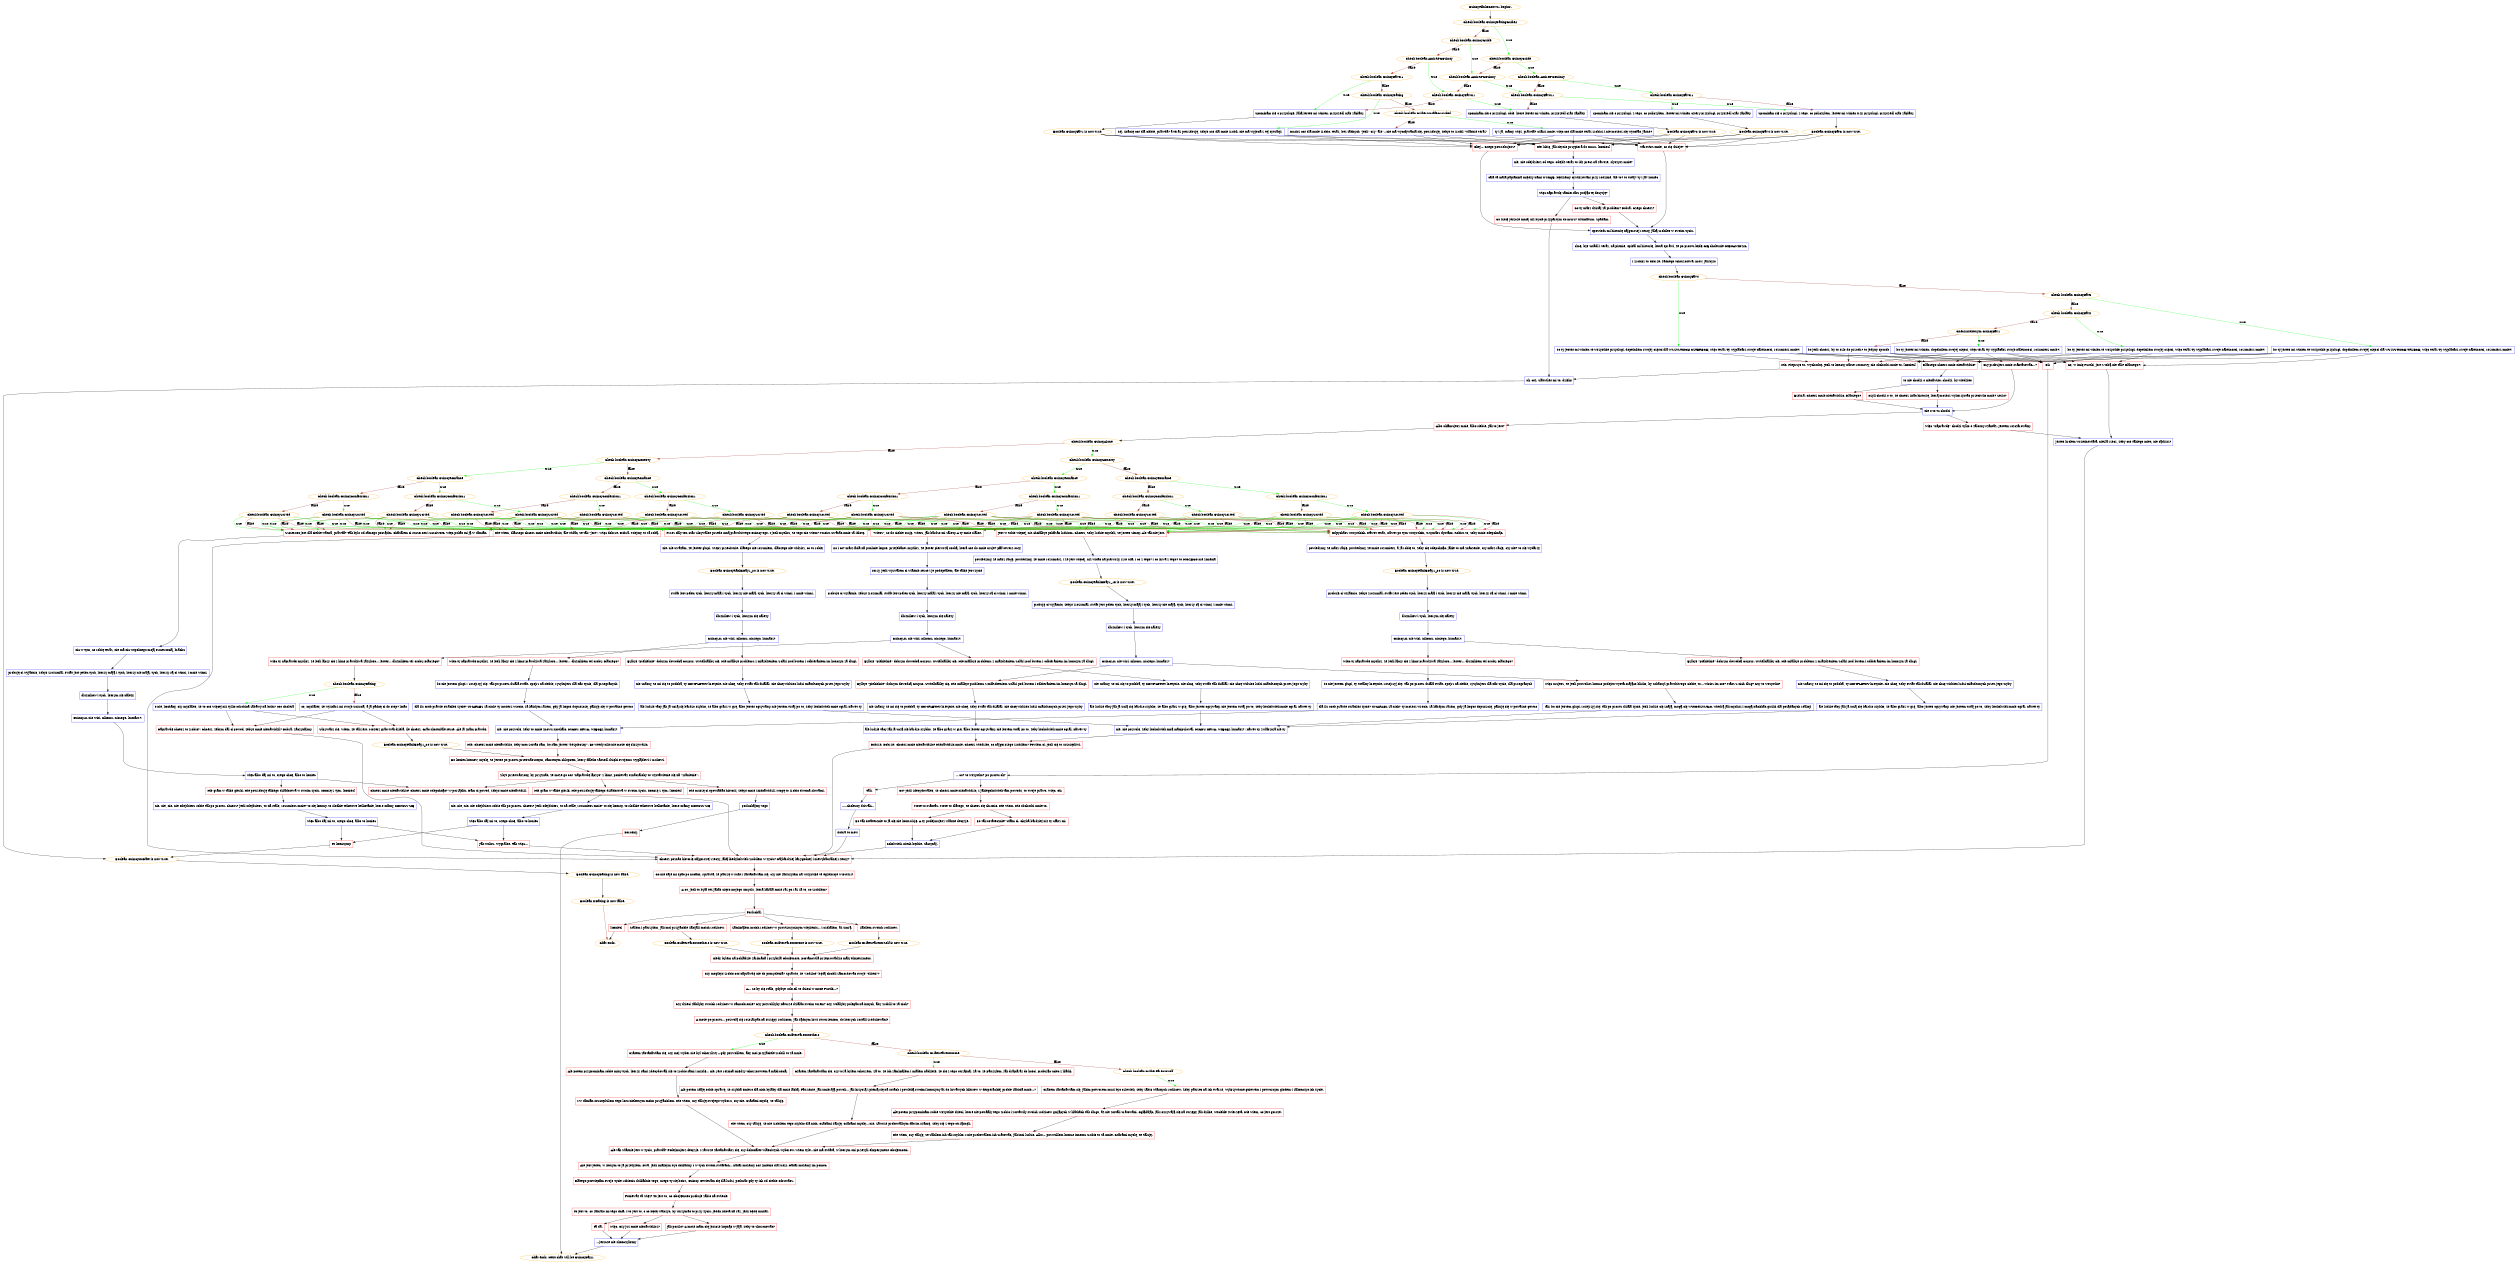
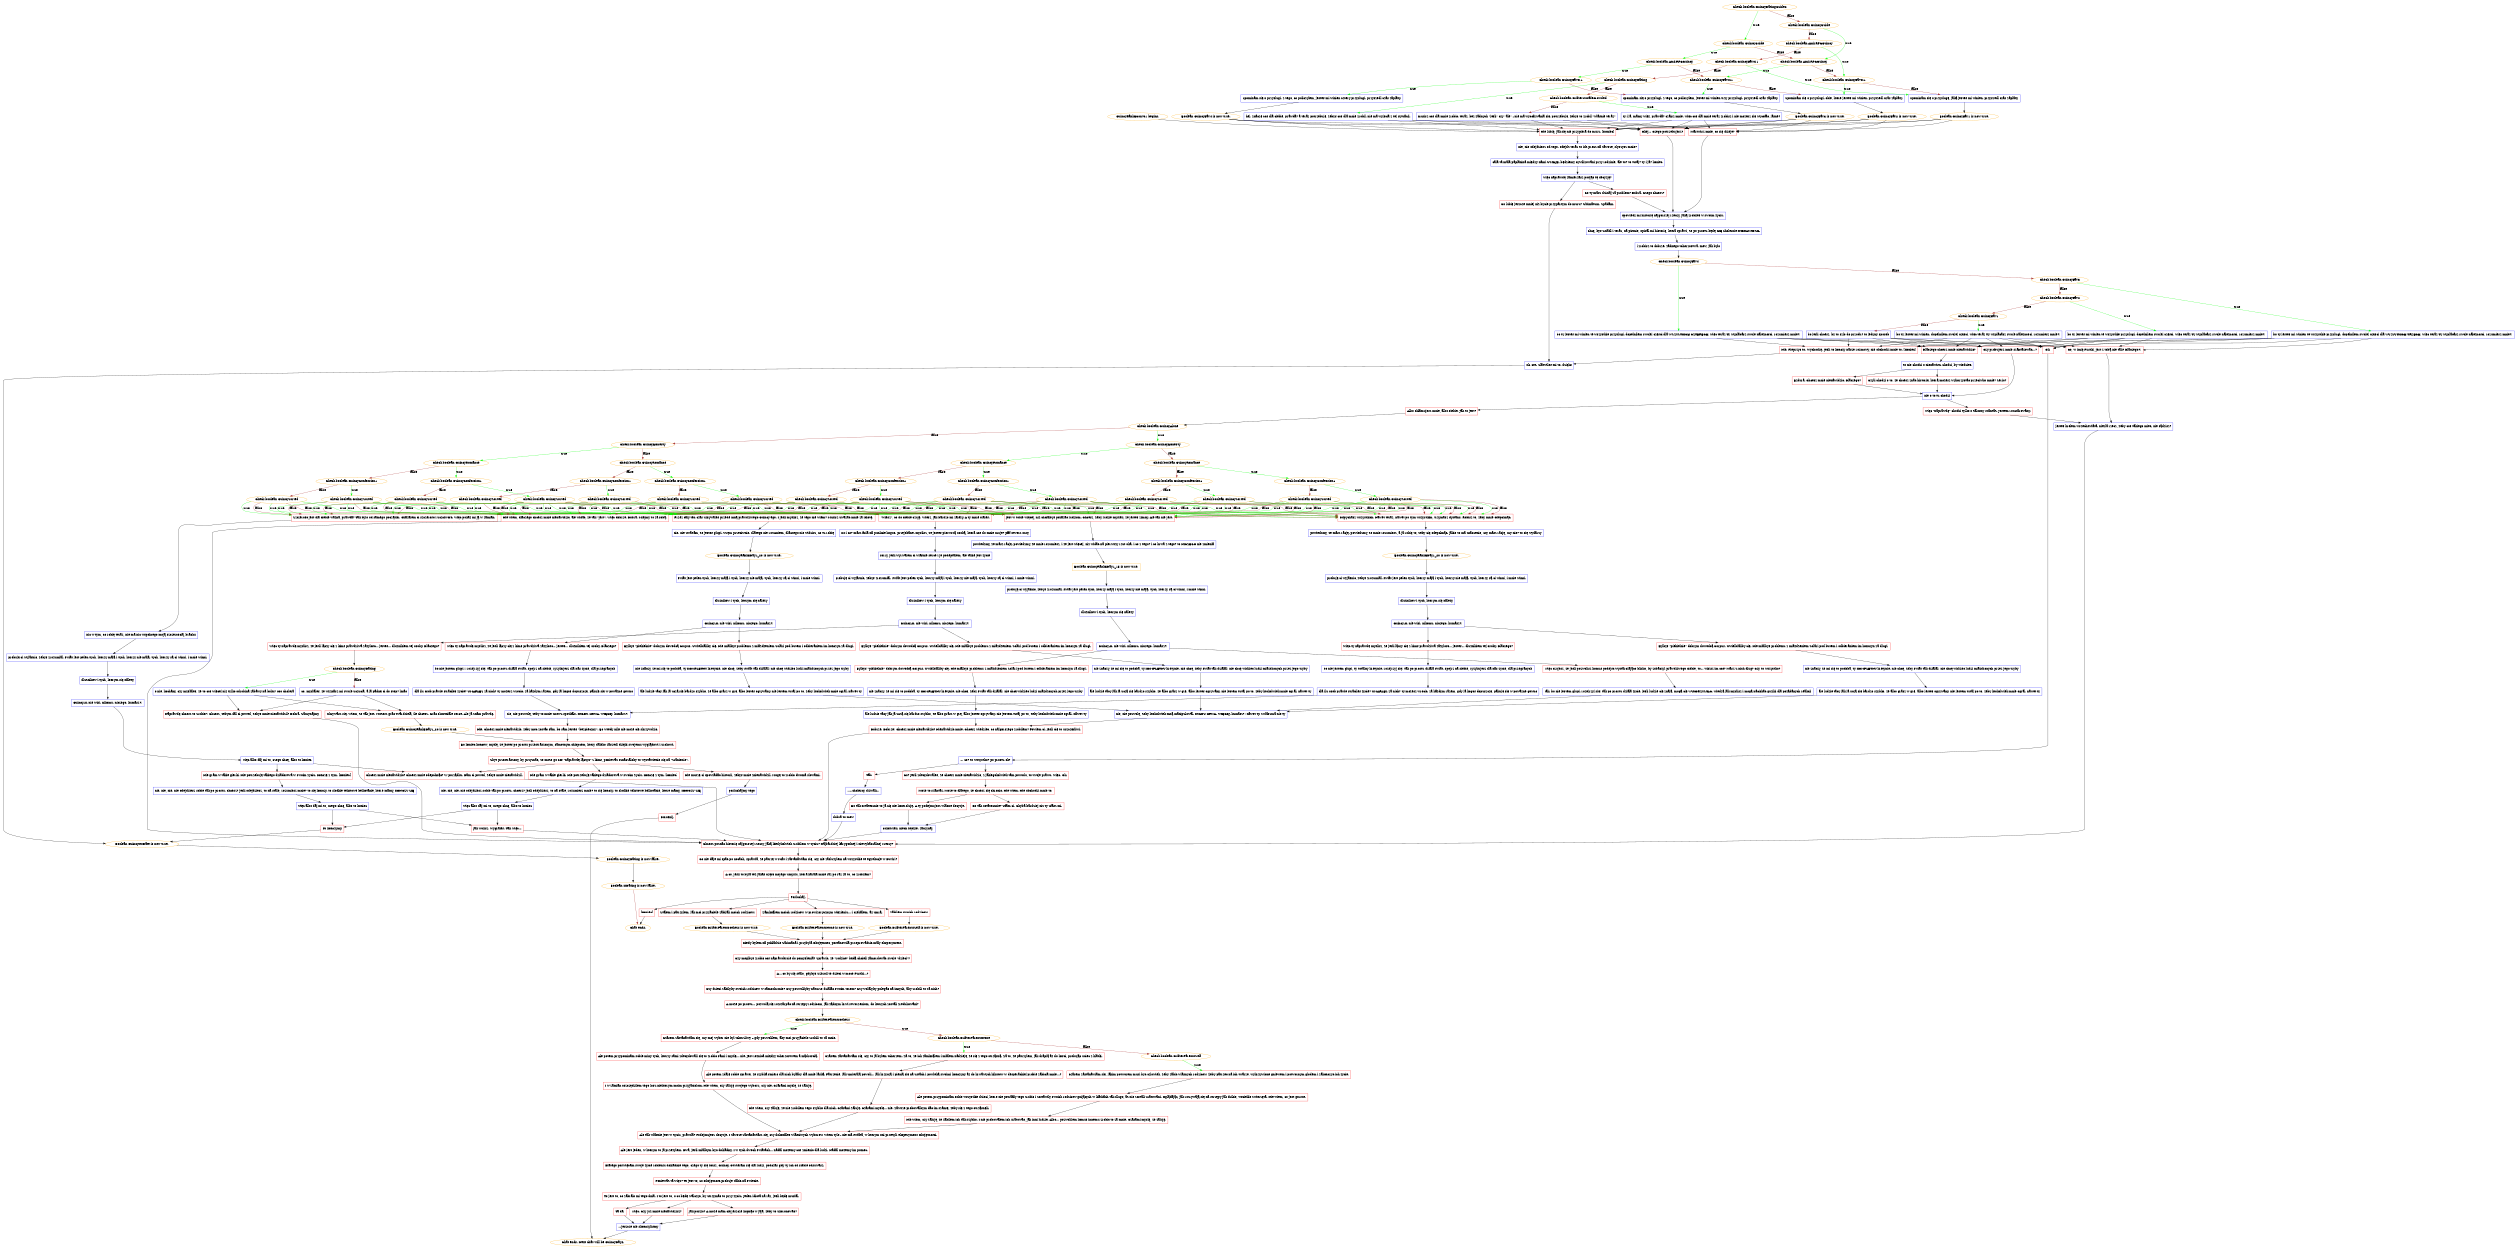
(1490, 14) -> (1348, 129)
(1978, 332) -> (1978, 316)
(1103, 582) -> (1106, 567)
(875, 1044) -> (905, 1029)
